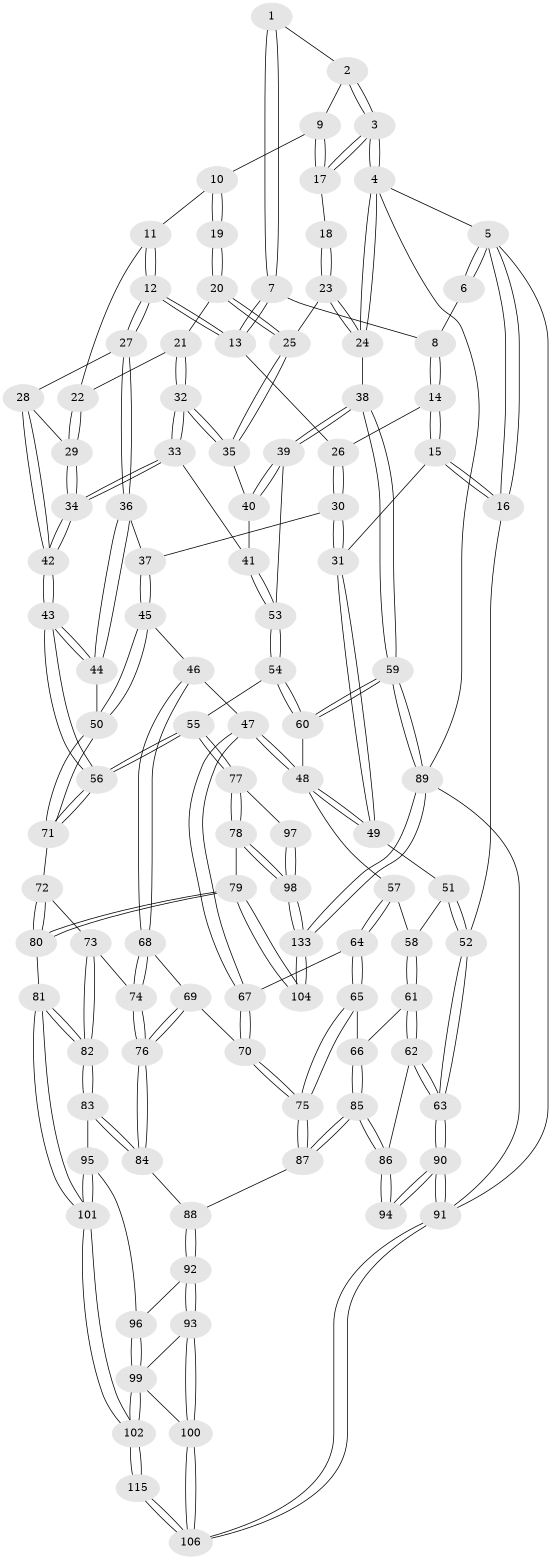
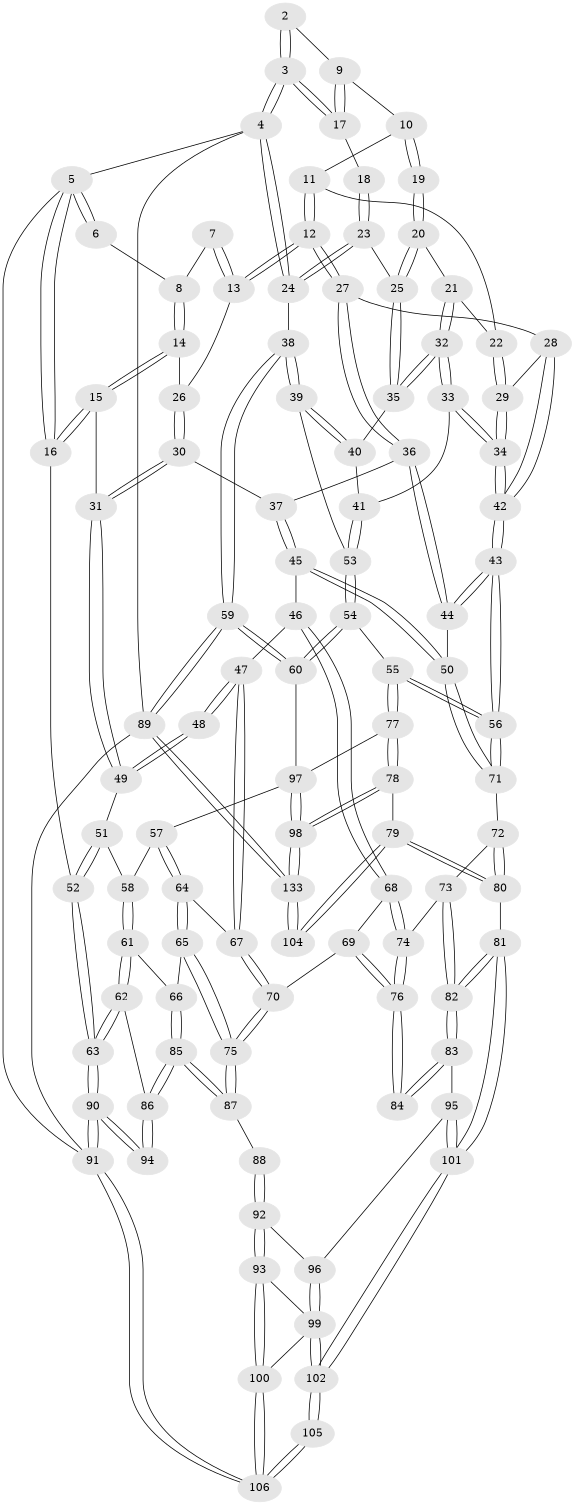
(272, 17) -> none
(303, 752) -> (296, 725)
(340, 840) -> (239, 802)
(167, 1188) -> none
(138, 1488) -> (313, 1434)
